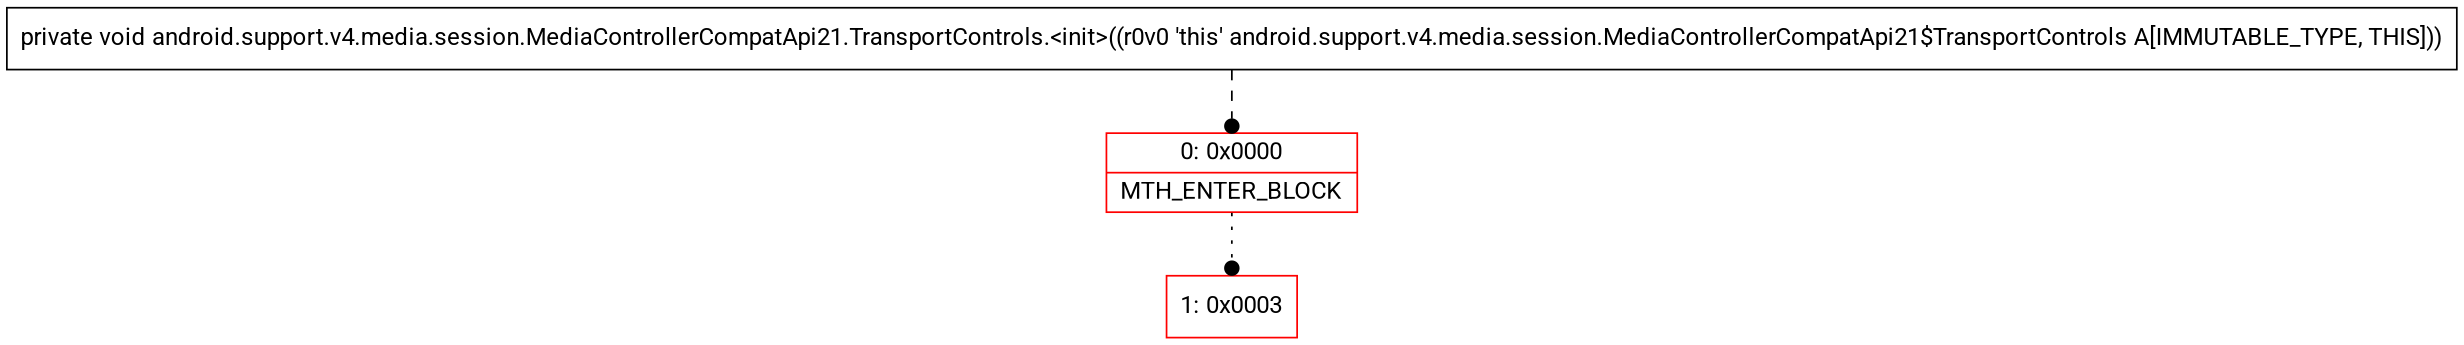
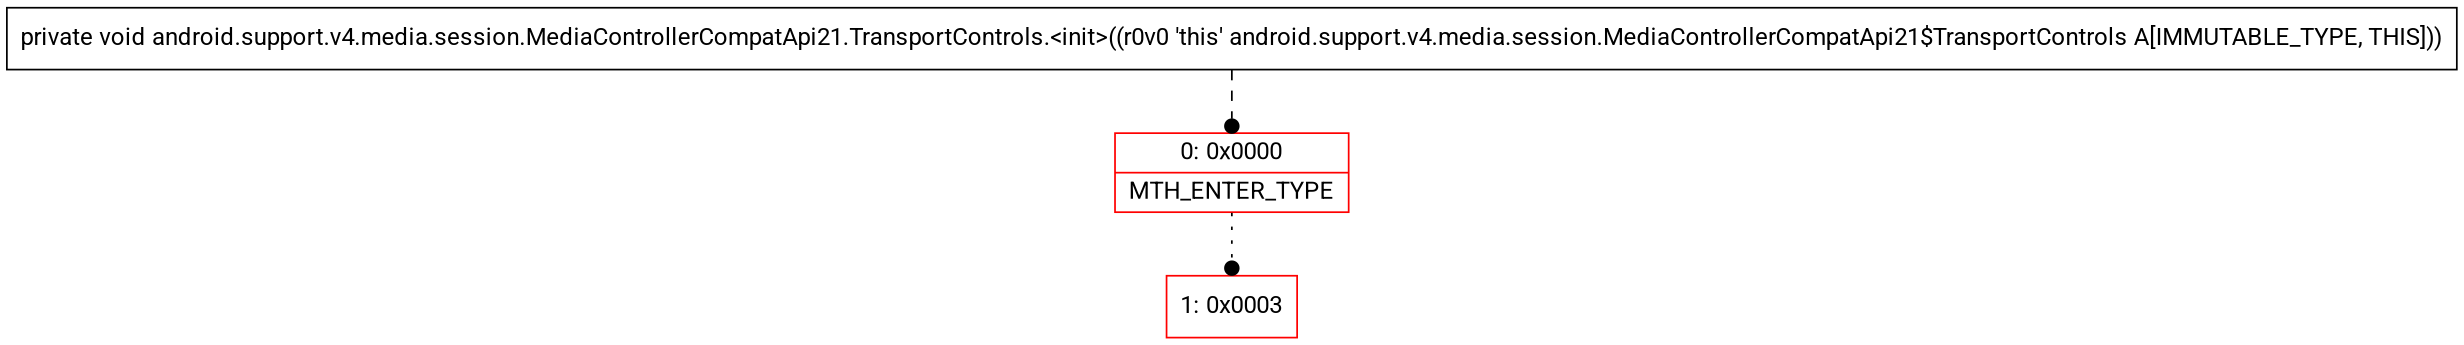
(1232, 192) -> (1232, 192)
